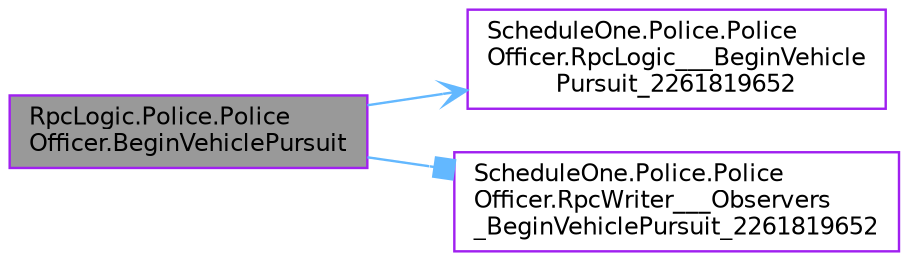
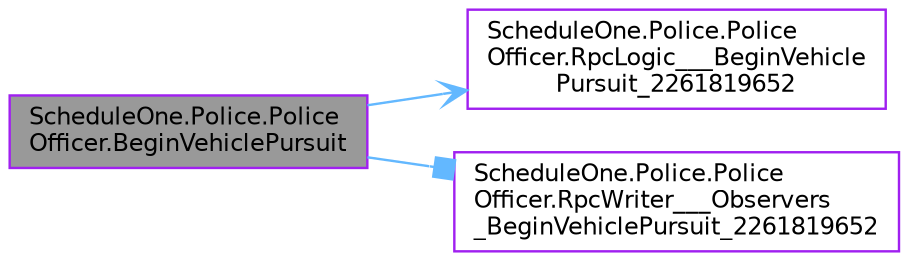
(188, 132) -> (188, 132)
